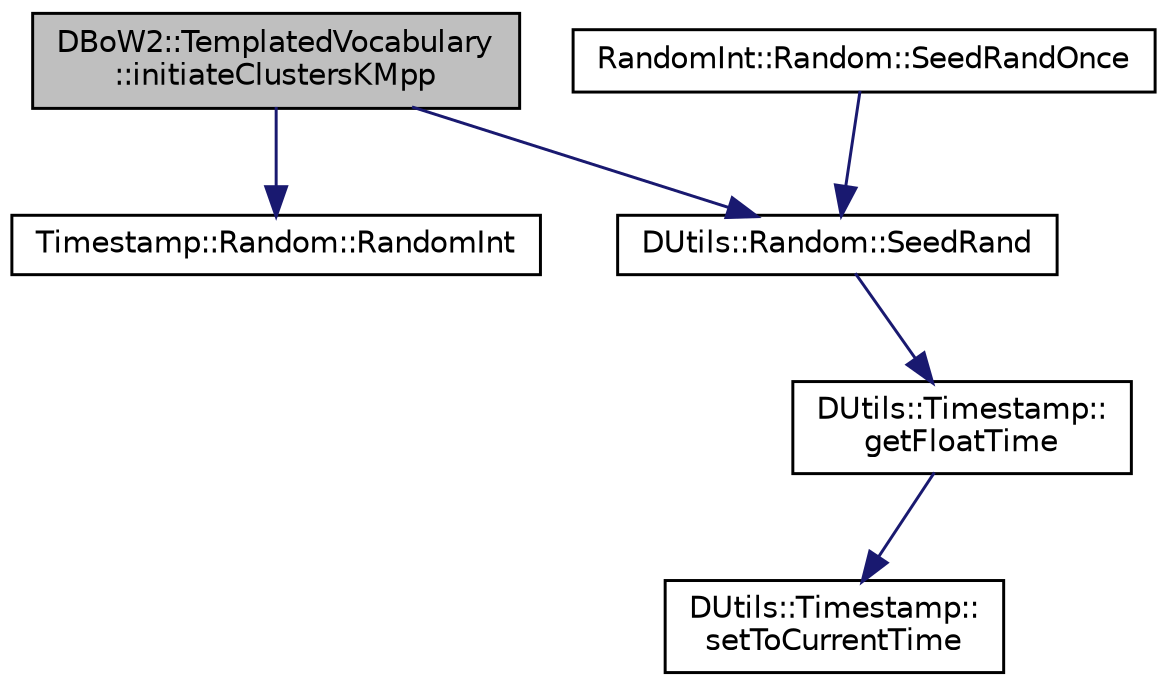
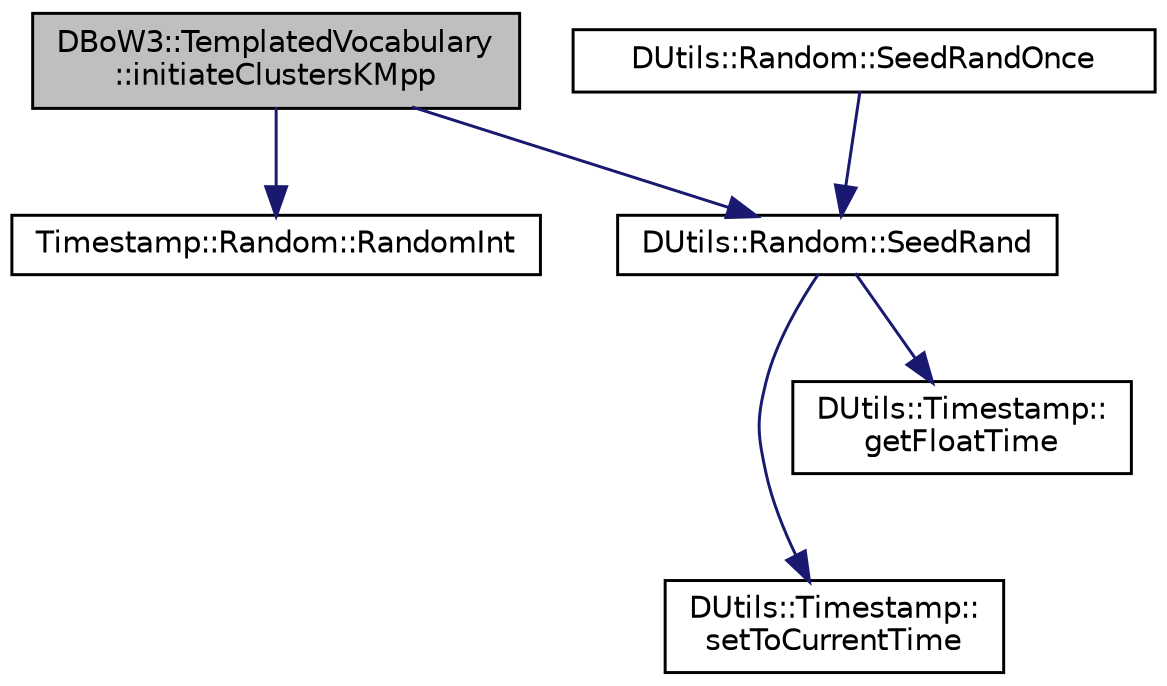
(276, 61) -> (276, 61)
(864, 61) -> (864, 61)
(907, 514) -> (760, 411)
